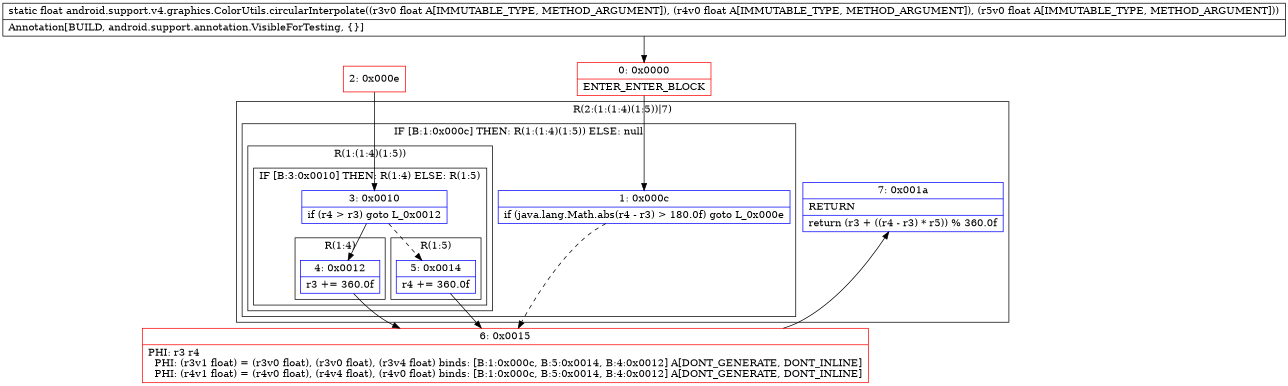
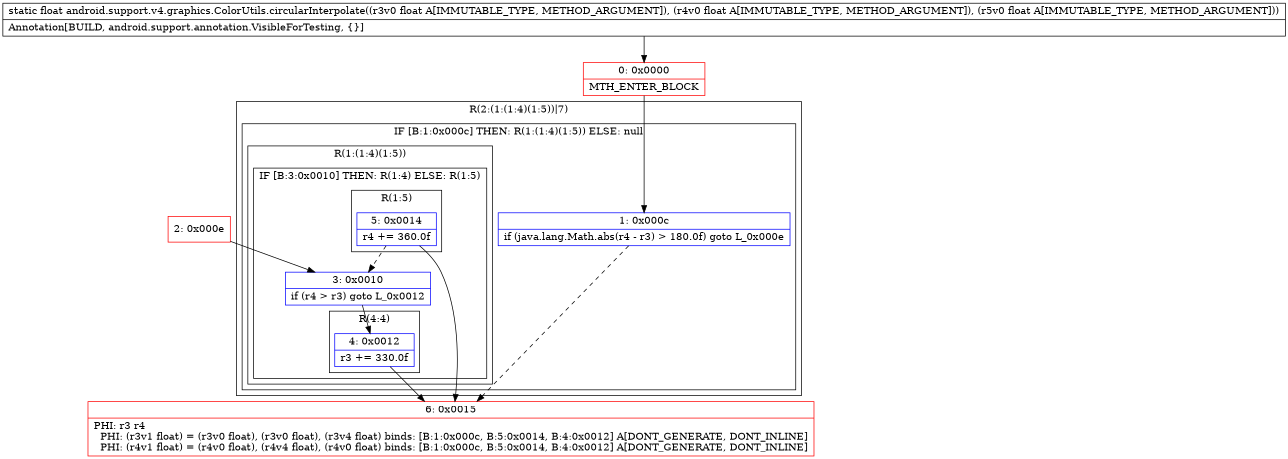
(644, 87) -> (644, 87)
(903, 207) -> none
(406, 242) -> (379, 256)
(340, 246) -> (374, 319)
(340, 285) -> (374, 358)
